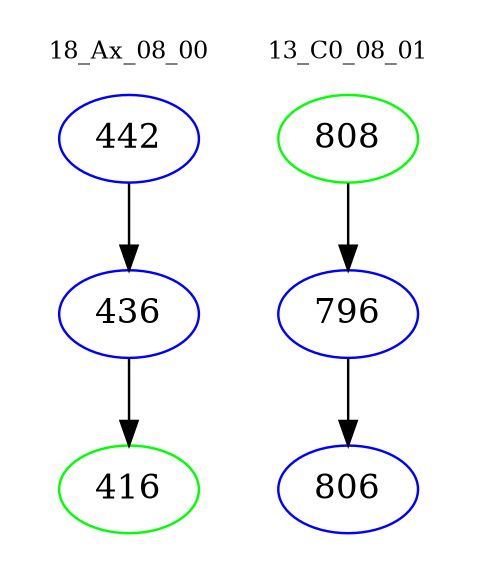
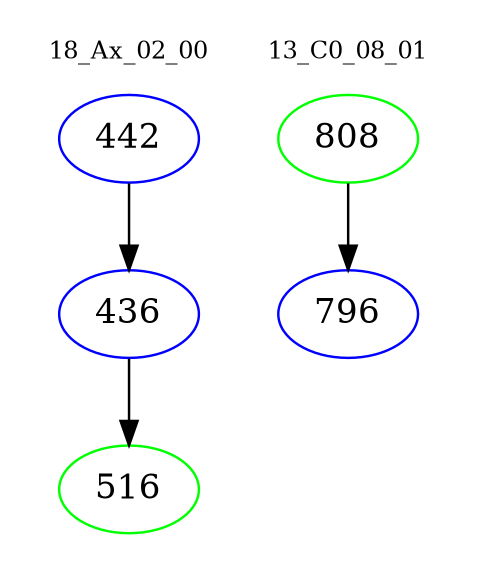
(129, 52) -> (129, 52)
(129, 489) -> (129, 489)
(348, 489) -> none
